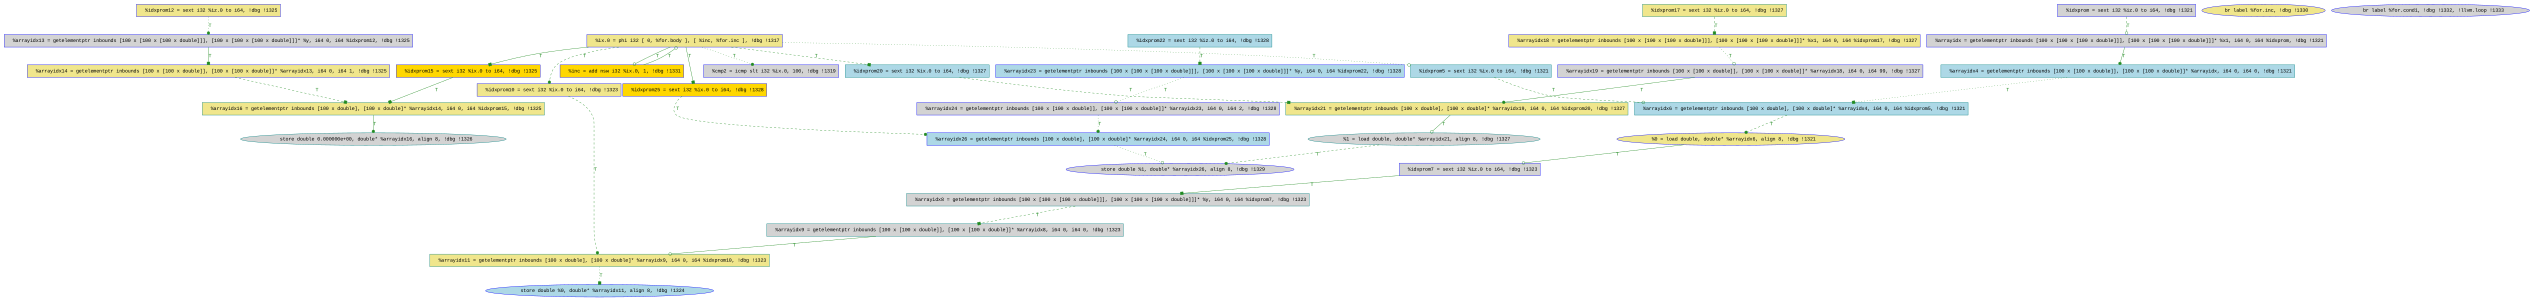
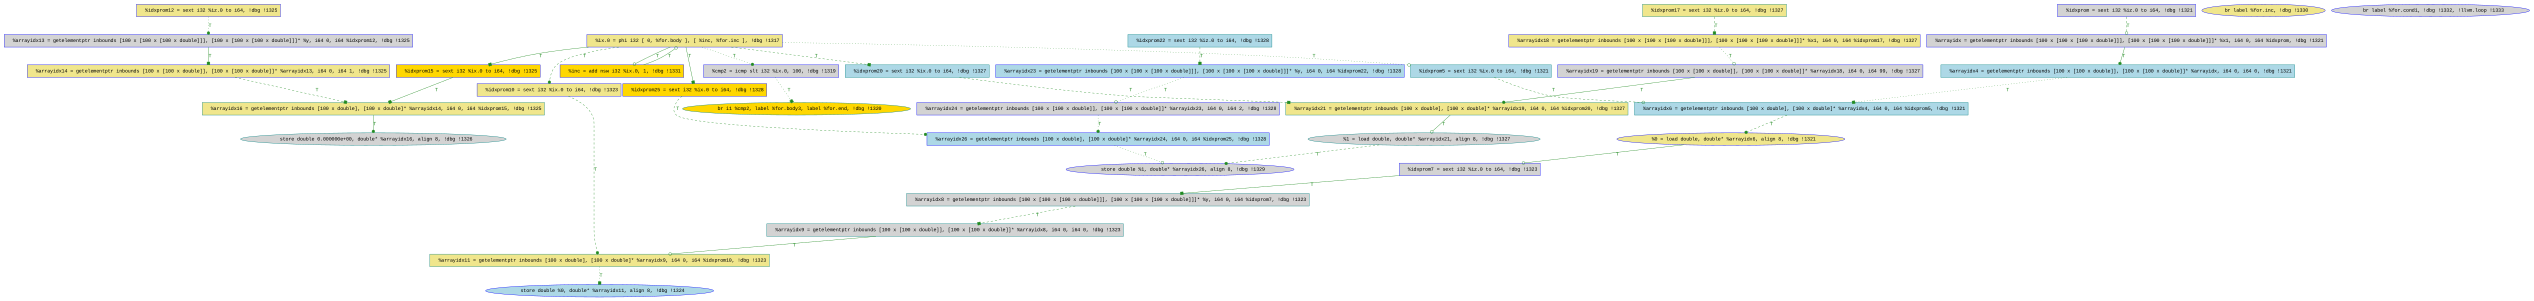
none -> (797, 109)
